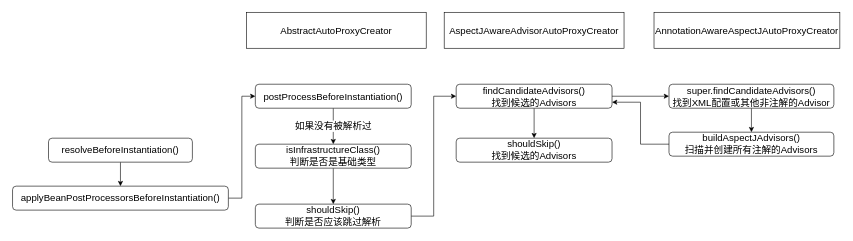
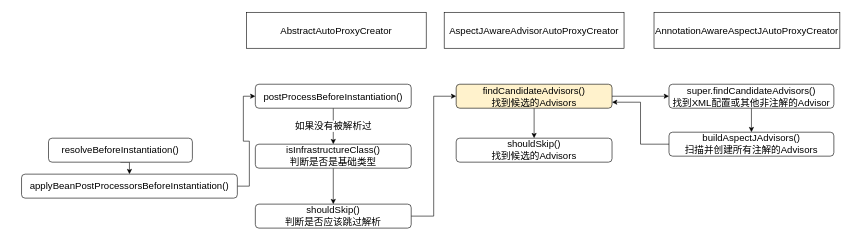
(534, 96) -> (534, 96)
(120, 198) -> (129, 186)
